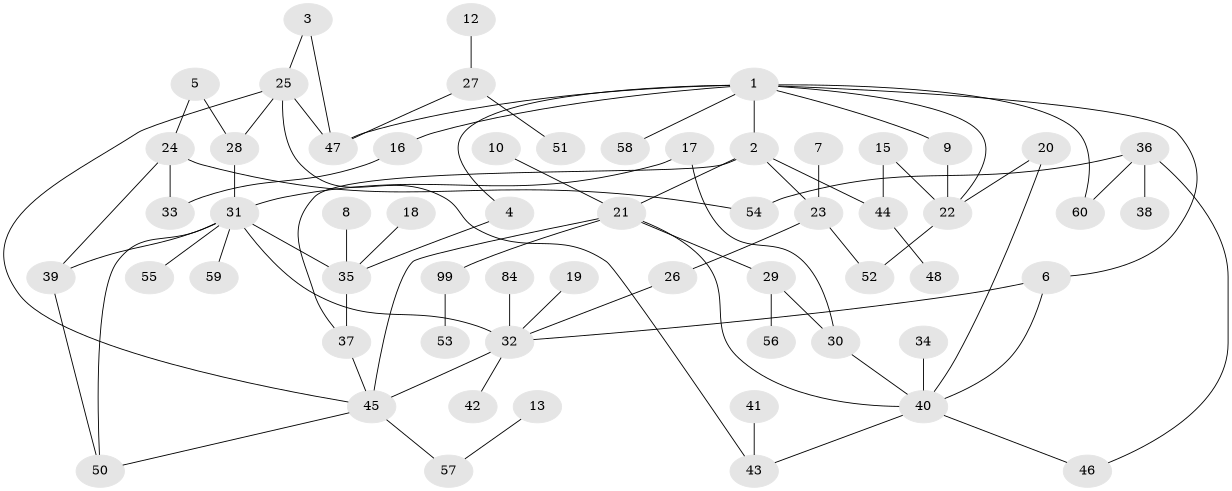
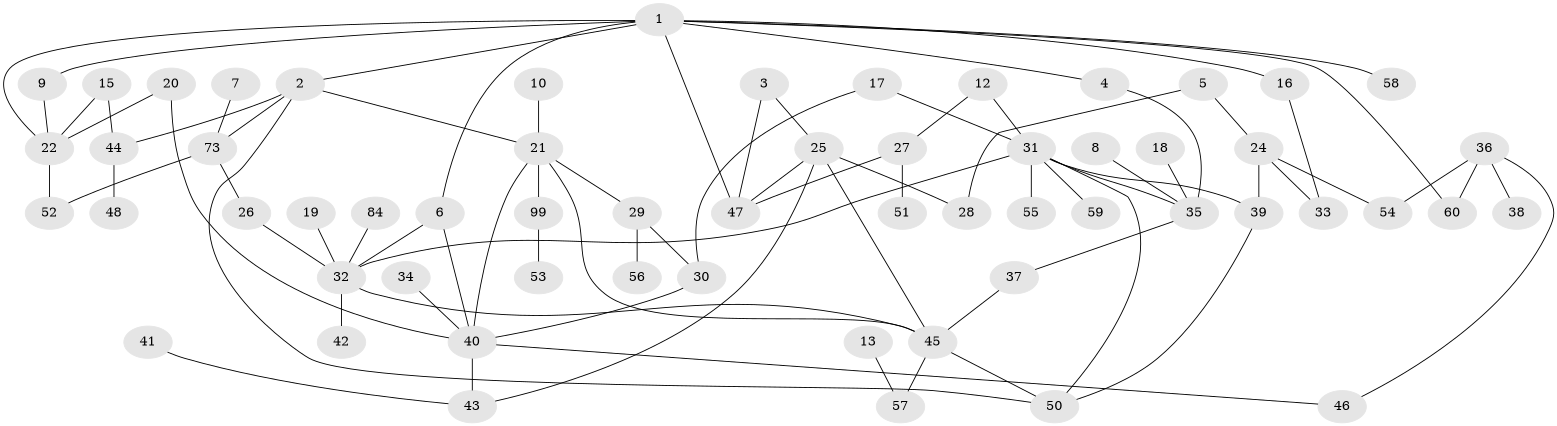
(453, 175) -> (507, 381)
(235, 181) -> (1007, 116)
(819, 213) -> (213, 149)
